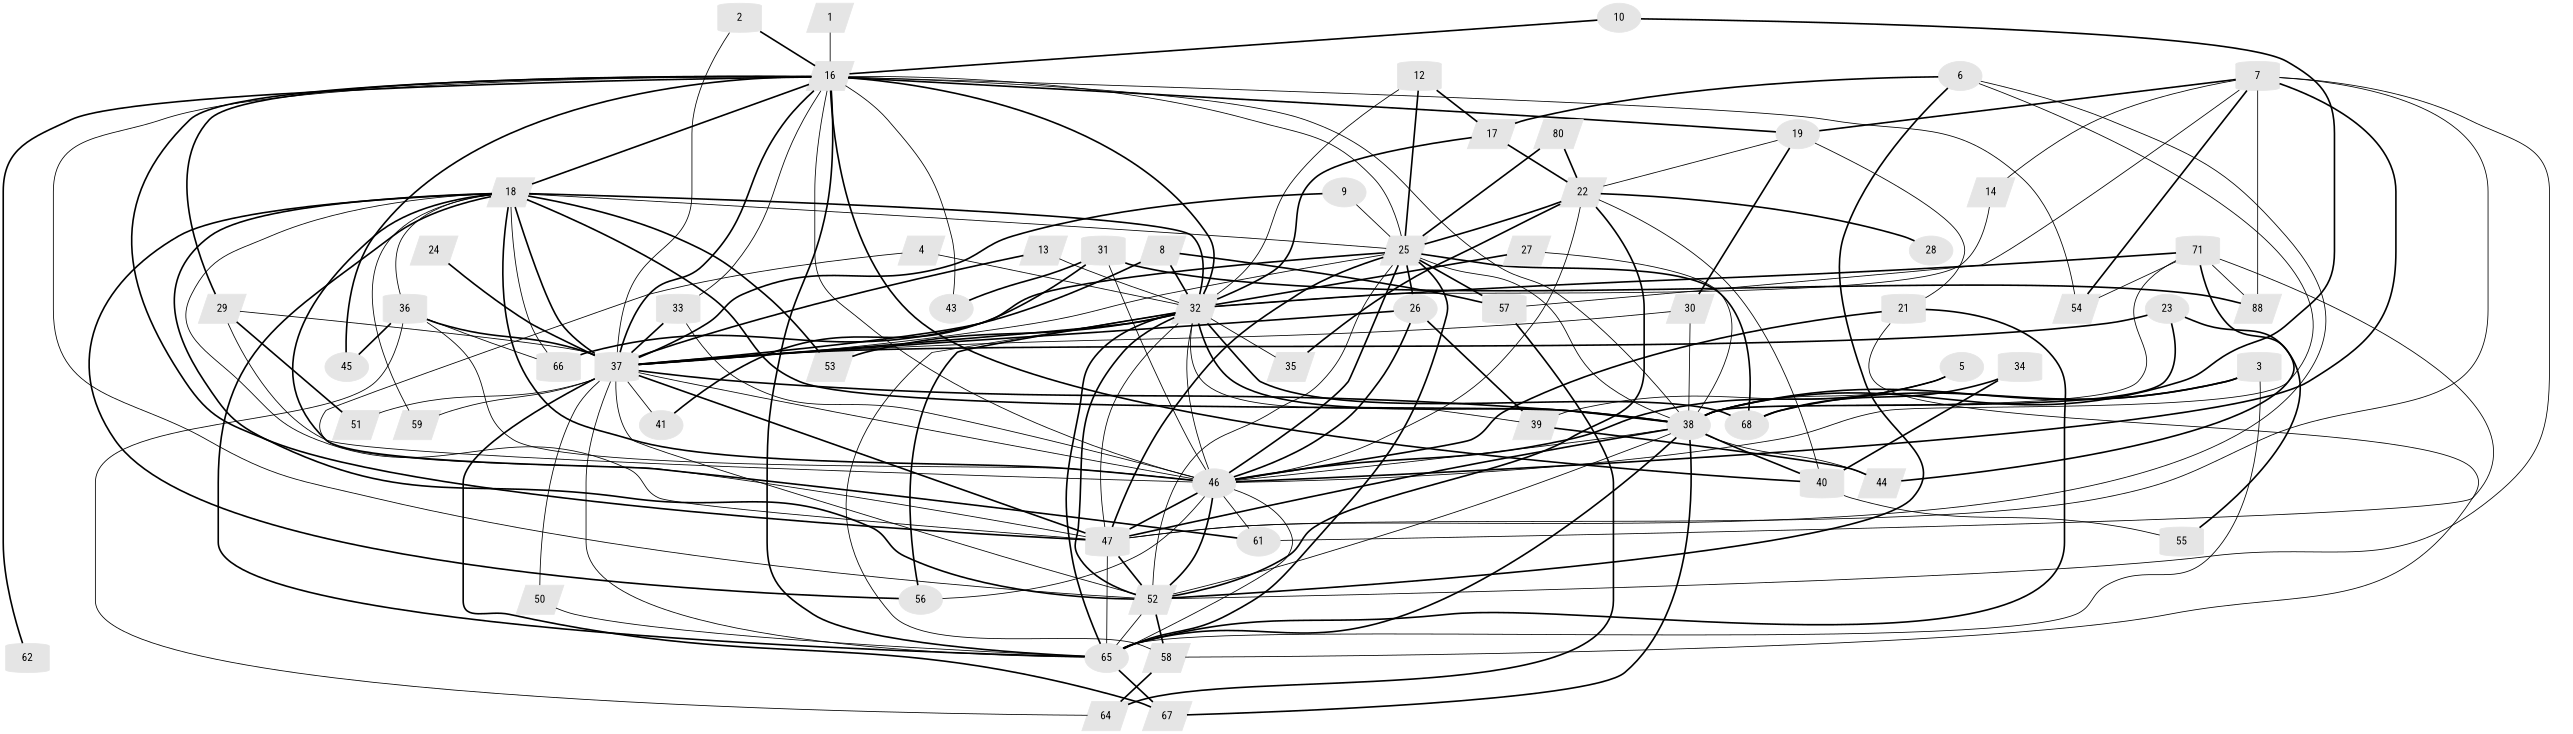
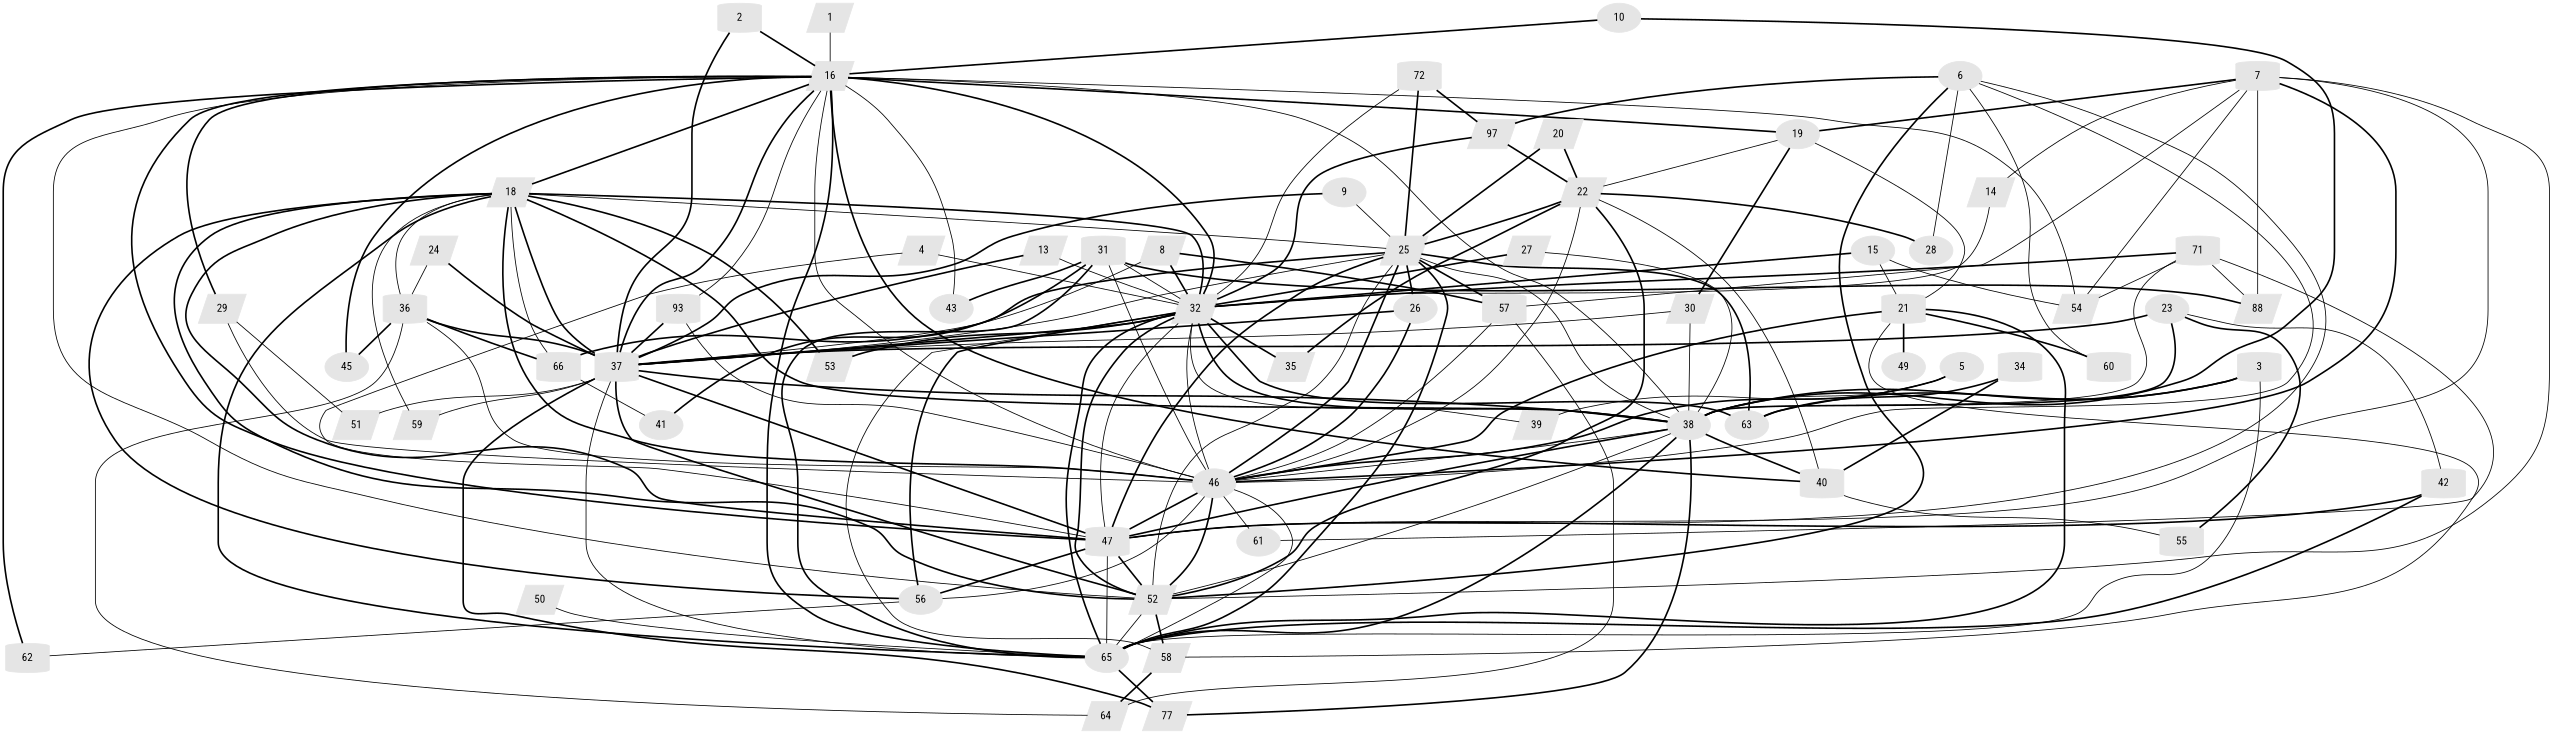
(1419, 76) -> (1419, 76)
(1167, 101) -> none
(1492, 134) -> (1492, 134)
(1558, 134) -> (1558, 134)
none -> (1946, 163)
(692, 191) -> (692, 191)
(2167, 192) -> (2167, 192)
none -> (1873, 251)
none -> (419, 280)
none -> (1152, 281)
(678, 309) -> (678, 309)
(1021, 311) -> (1021, 311)
(418, 330) -> none
(1232, 331) -> (1232, 331)
(493, 343) -> (482, 339)
(287, 365) -> (289, 367)
(1475, 366) -> none
none -> (1904, 367)
none -> (2109, 367)
(640, 397) -> (611, 397)
(902, 425) -> (1376, 422)
(1747, 425) -> (1747, 425)
(507, 448) -> (507, 448)
none -> (794, 450)
(552, 477) -> none
(1882, 483) -> none
none -> (2444, 483)
(855, 491) -> none
(853, 511) -> (853, 511)
none -> (1013, 571)
none -> (474, 629)
(1536, 661) -> (1536, 661)
(1167, 716) -> (1167, 716)
